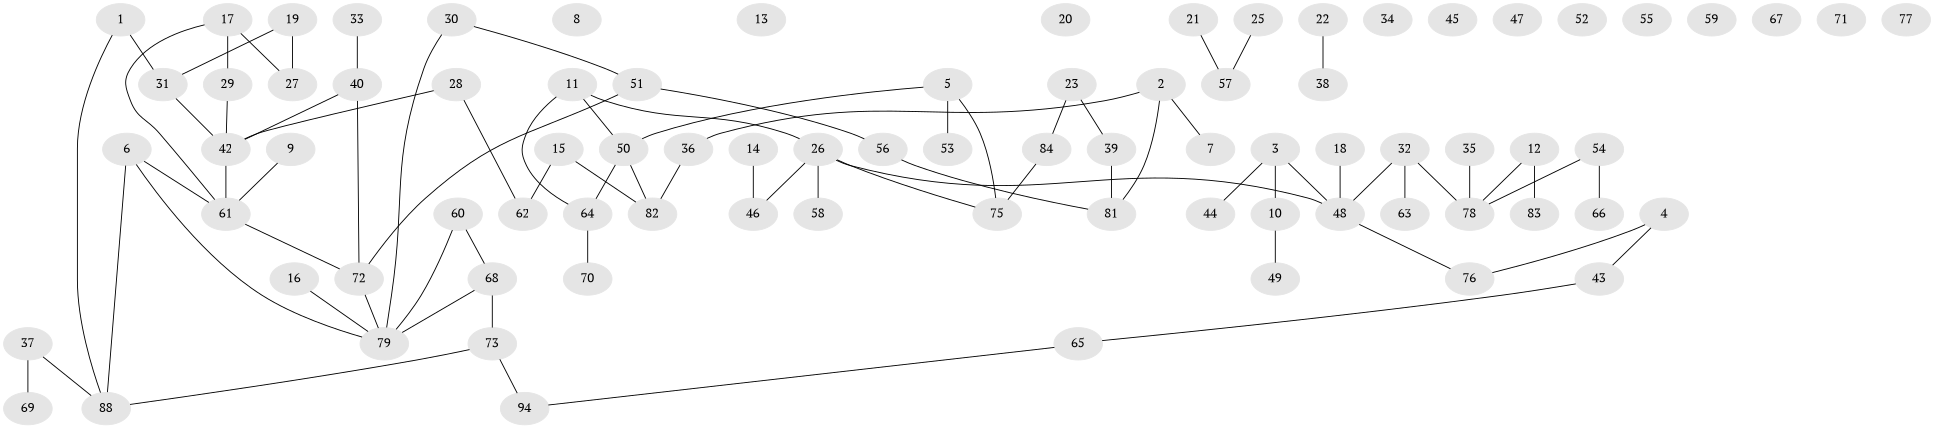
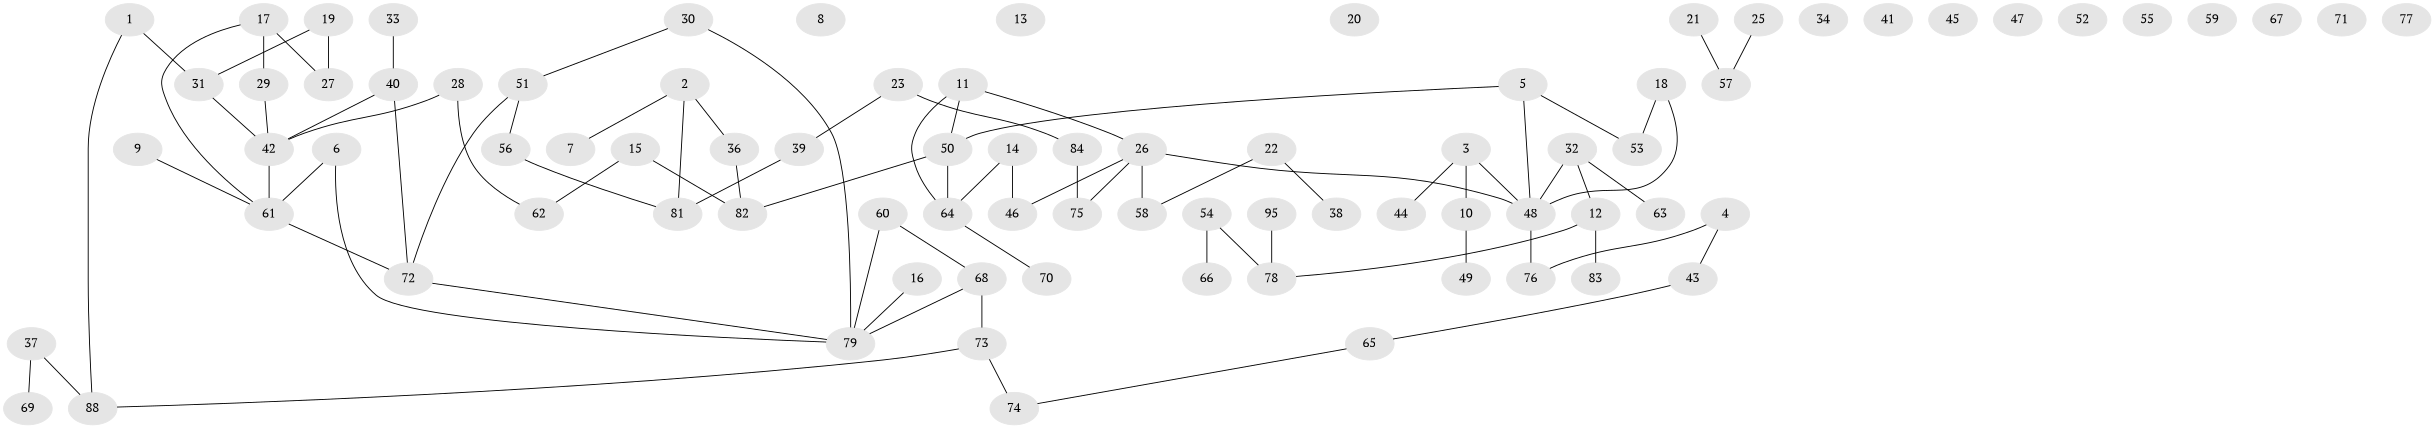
none -> (1888, 20)
none -> (1649, 117)
(985, 146) -> (1527, 149)
(1470, 149) -> (1272, 214)
none -> (980, 182)
none -> (1207, 182)
(1437, 182) -> (1584, 182)
(117, 279) -> none
(525, 409) -> (1014, 409)
